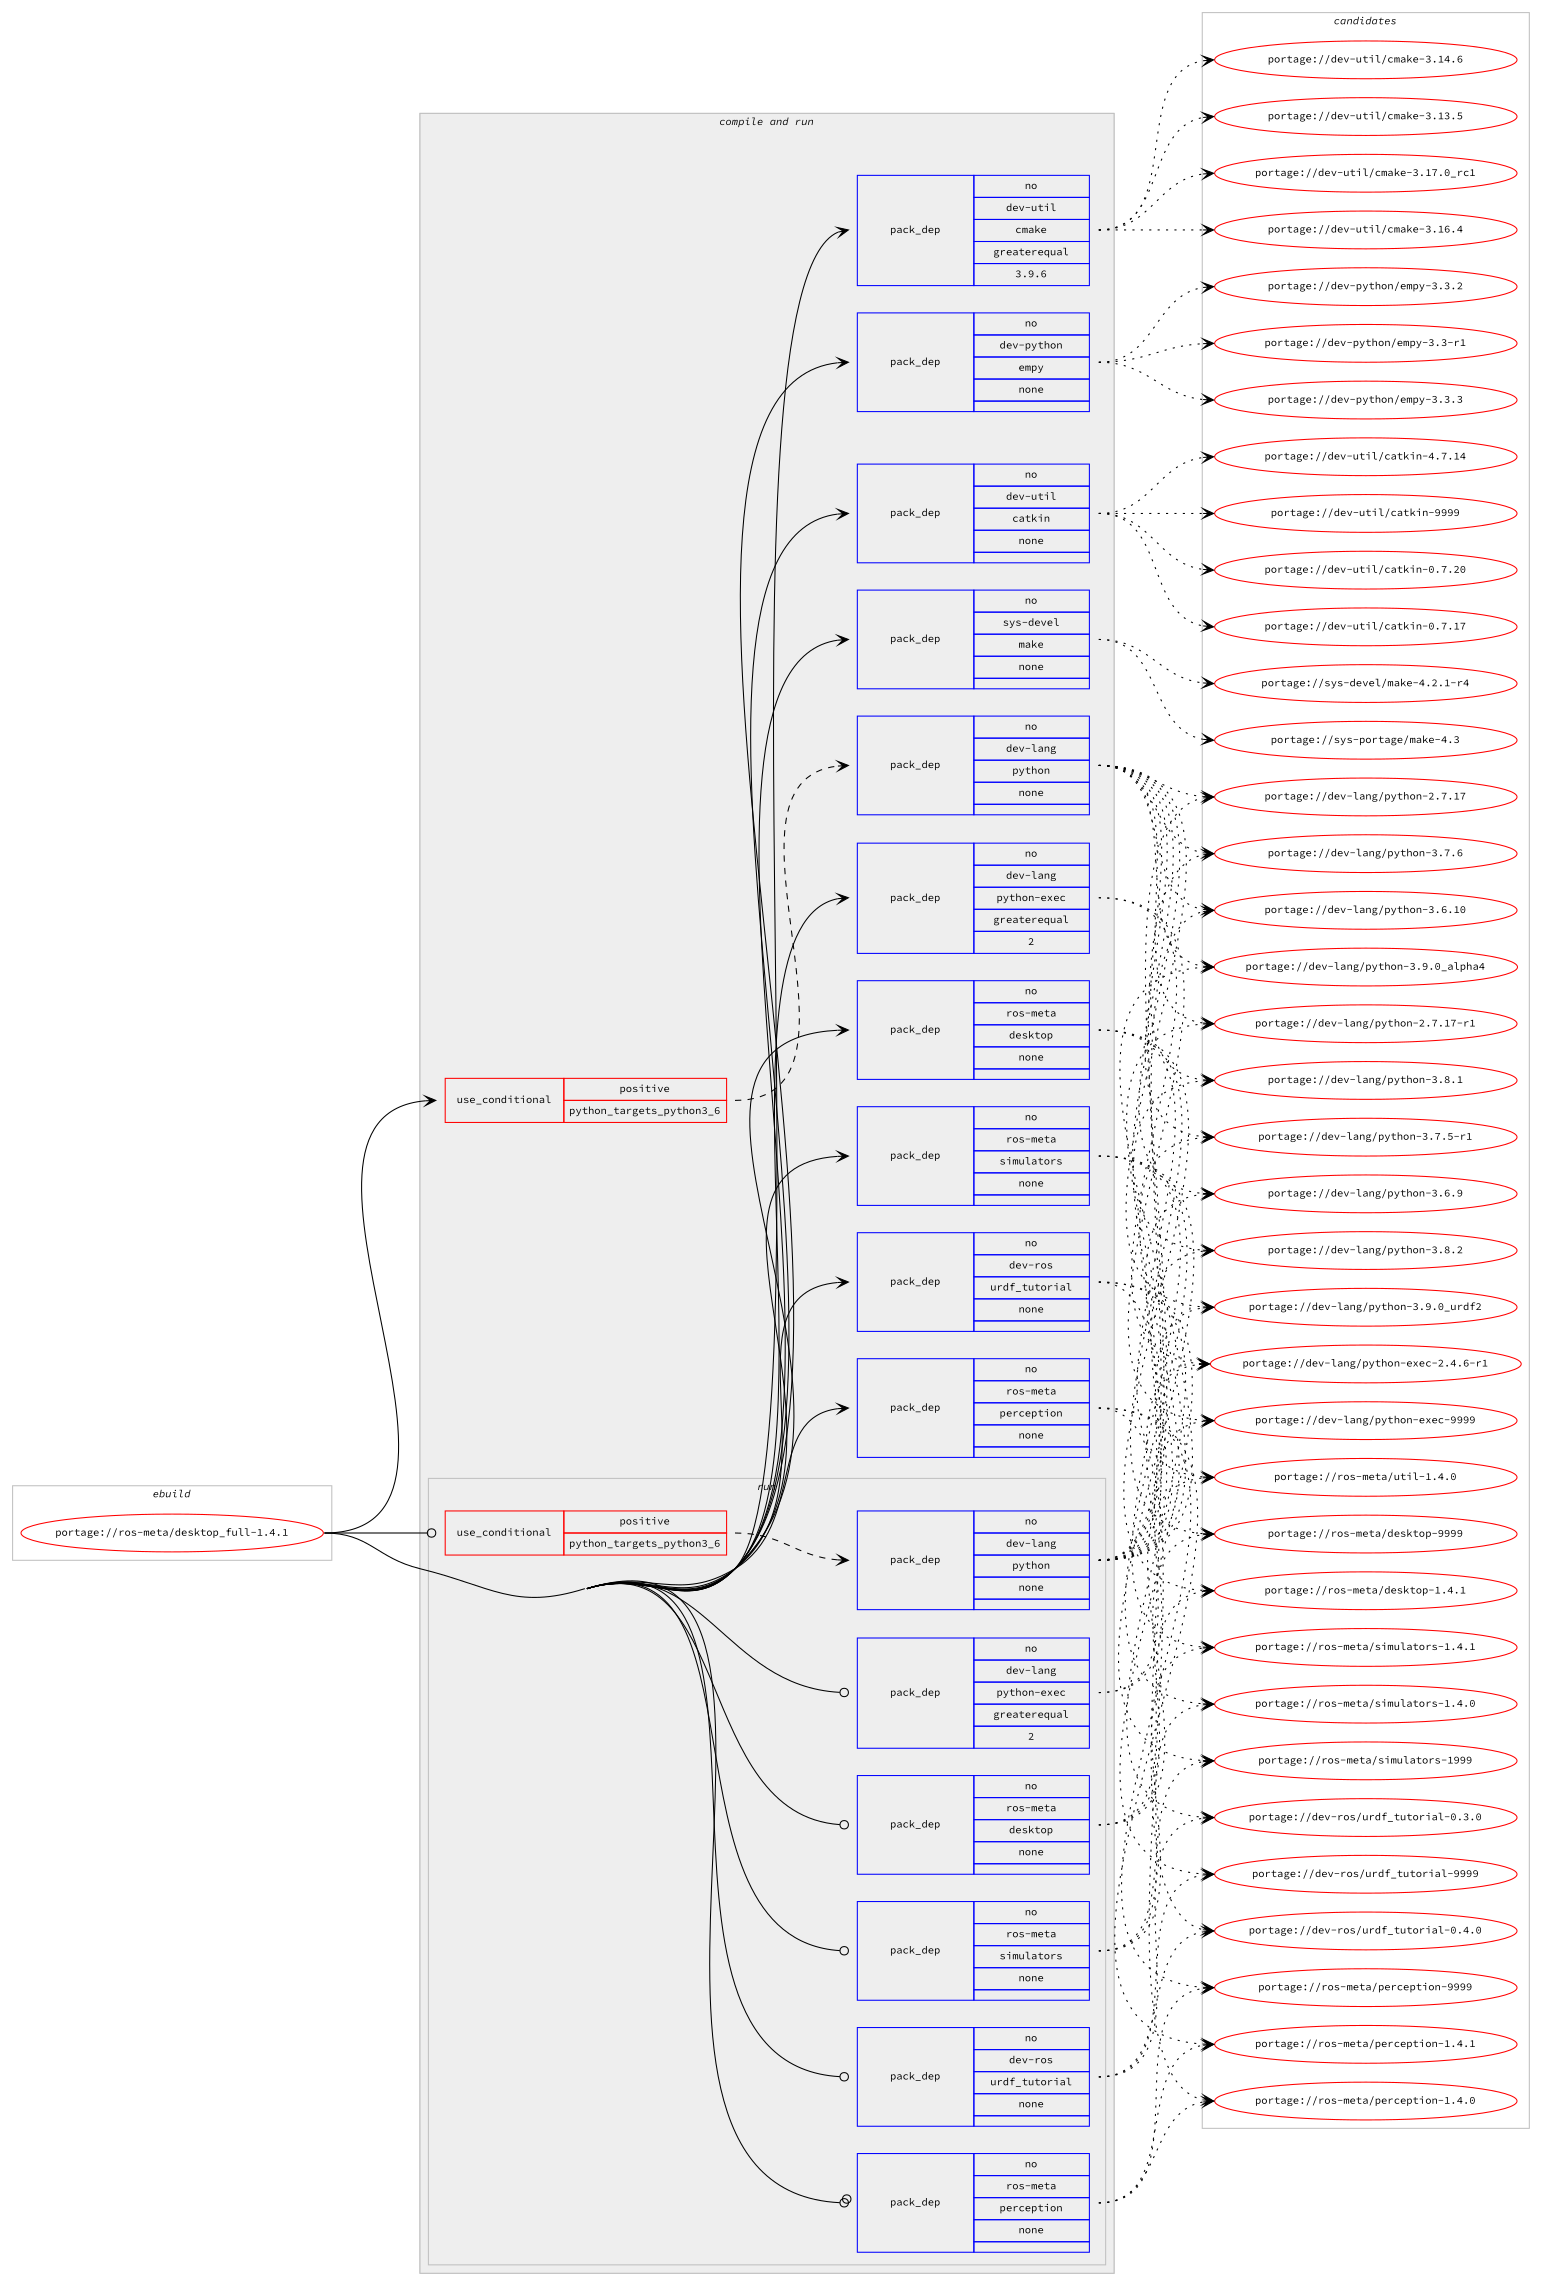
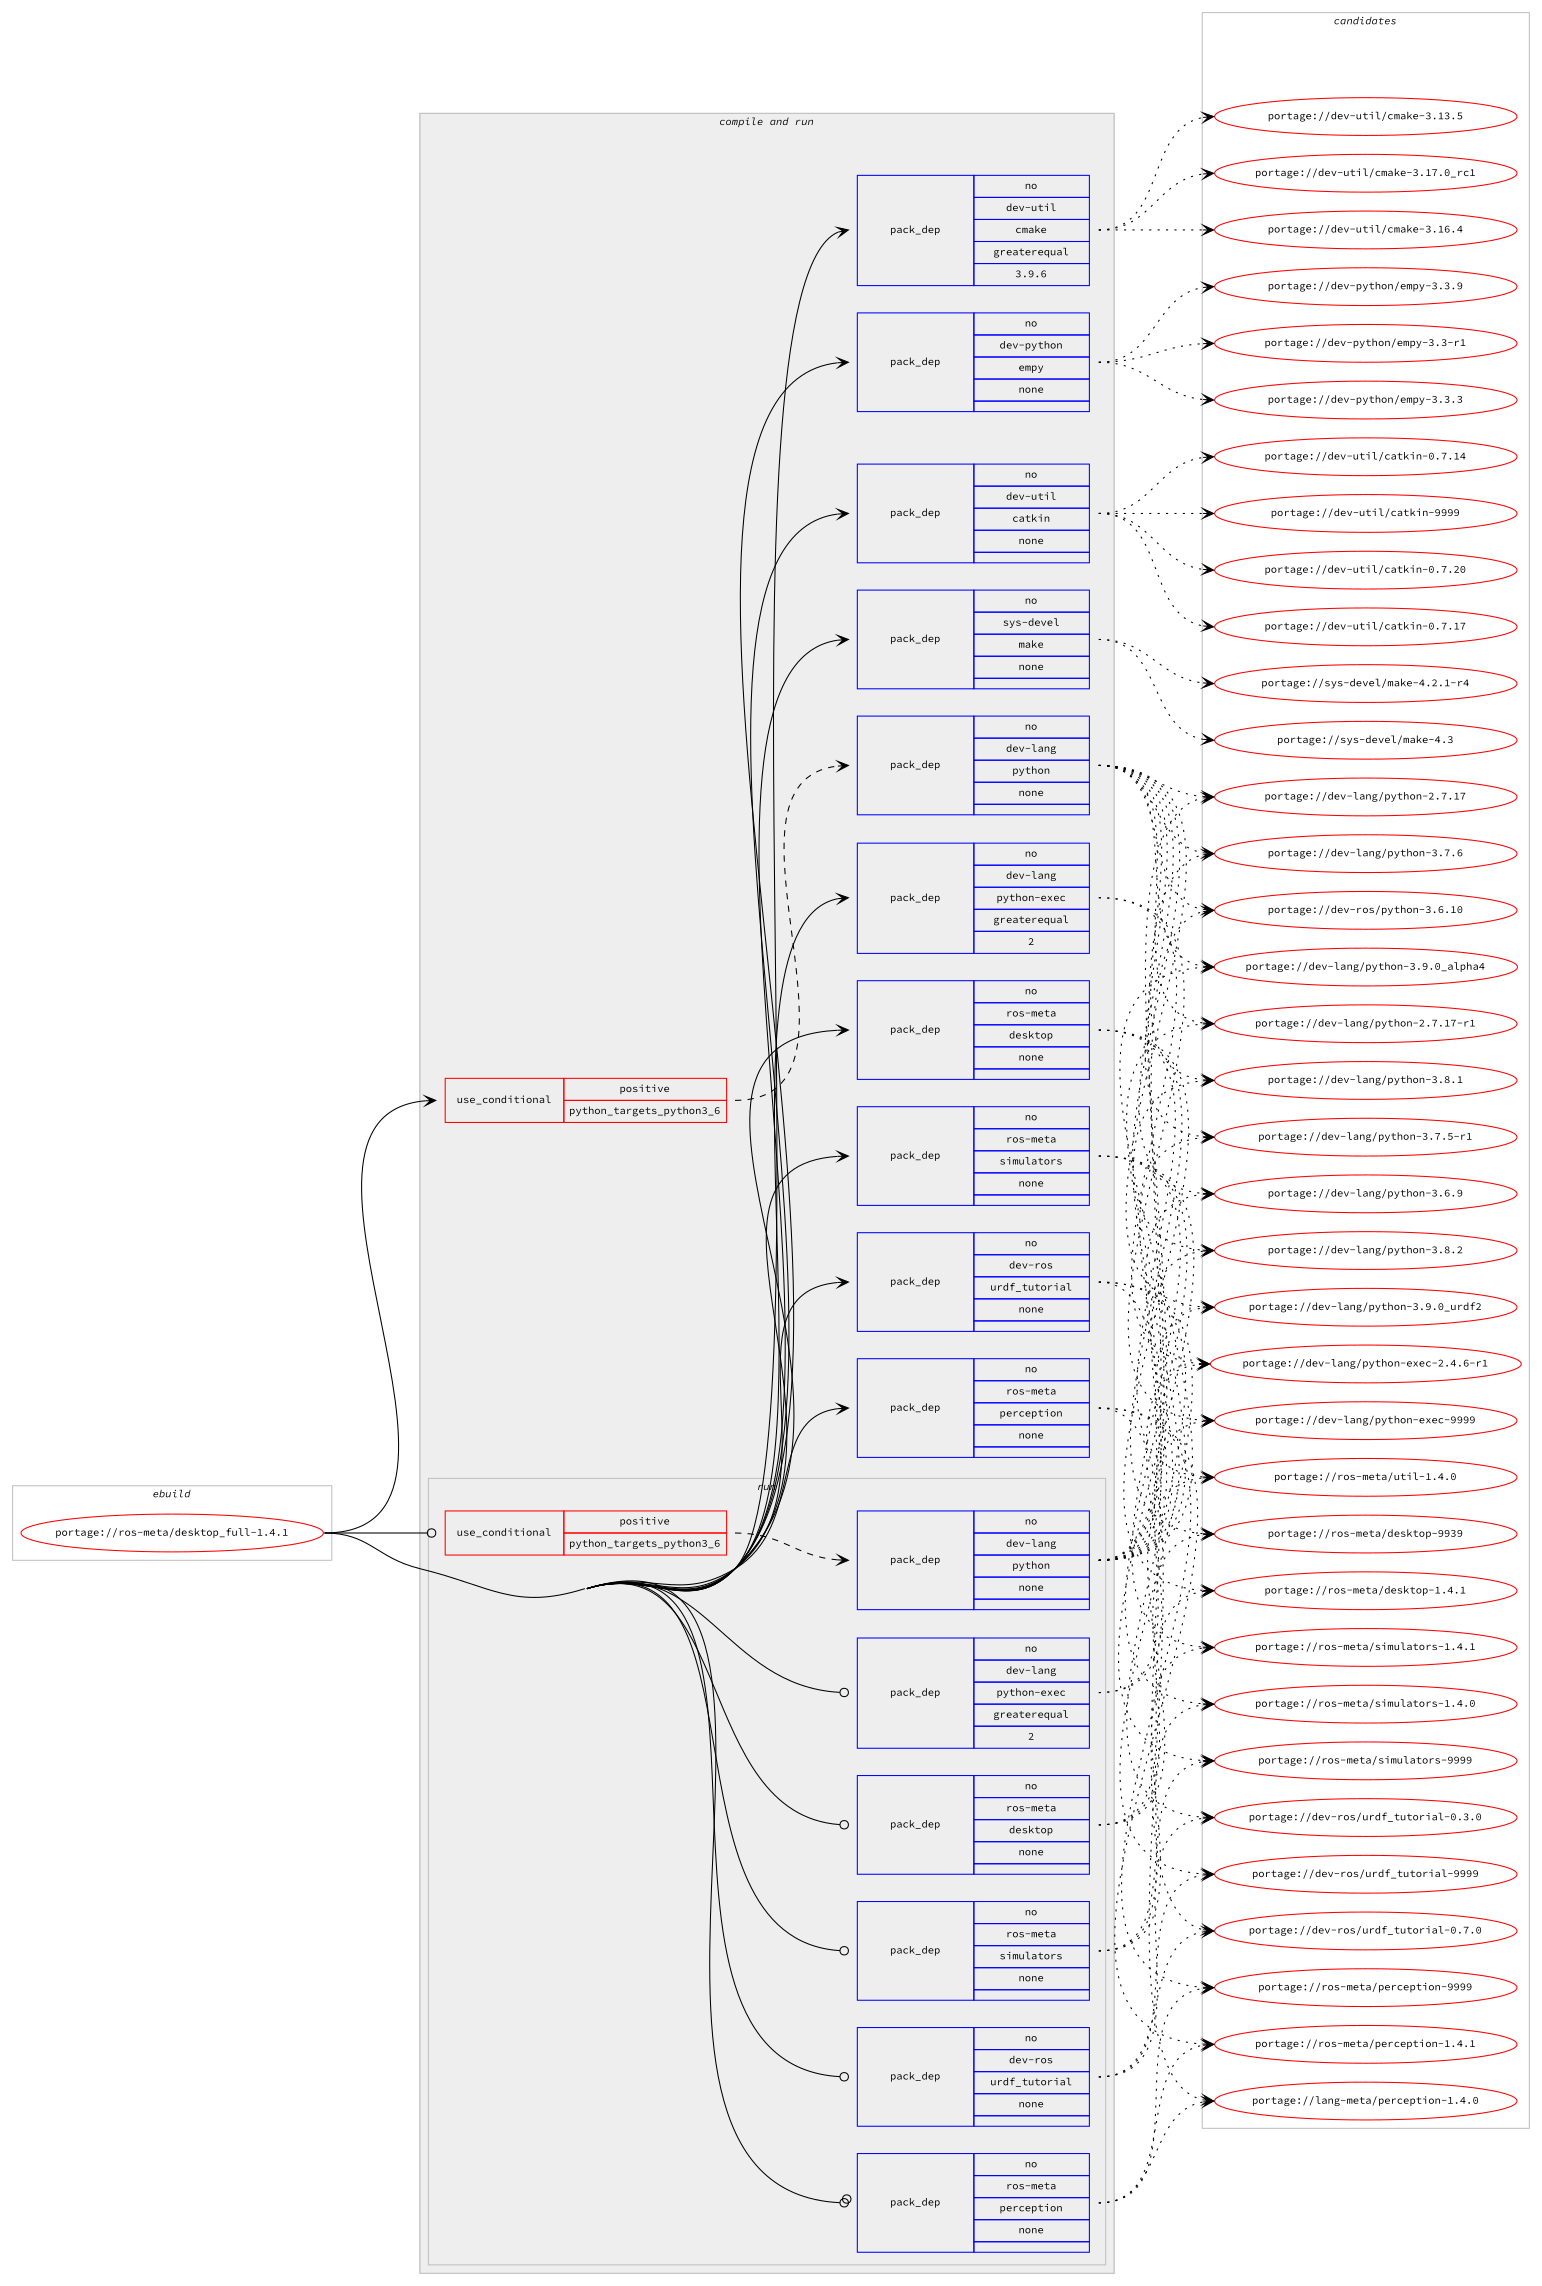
(1366, 60) -> none
(1366, 287) -> (1366, 287)
(1366, 457) -> (1366, 457)
(1366, 740) -> (1366, 740)
(1366, 910) -> (1366, 910)
(1366, 1534) -> (1366, 1534)
(1366, 1761) -> (1366, 1761)
(1366, 1931) -> (1366, 1931)
(1366, 2101) -> (1366, 2101)
